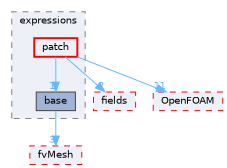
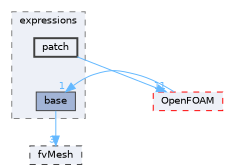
(56, 47) -> (56, 47)
(56, 70) -> (145, 77)
(115, 101) -> none
(56, 155) -> (56, 155)
